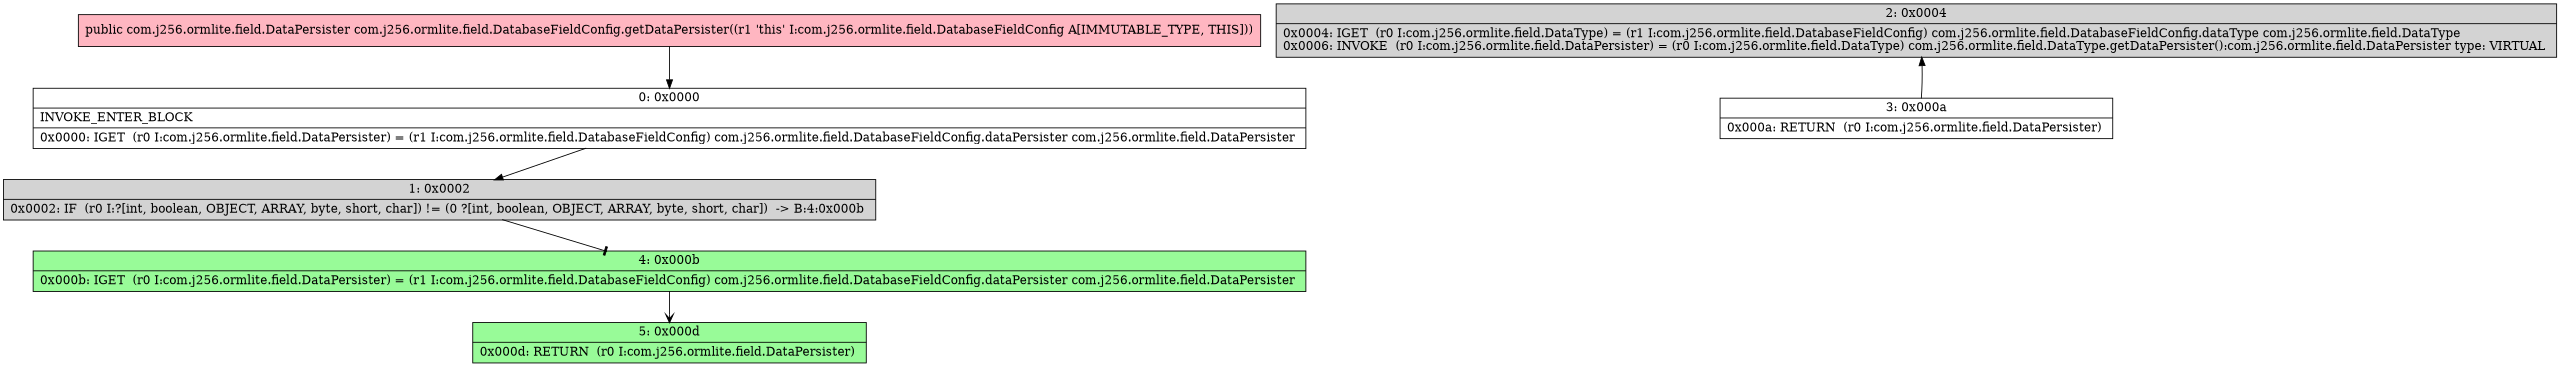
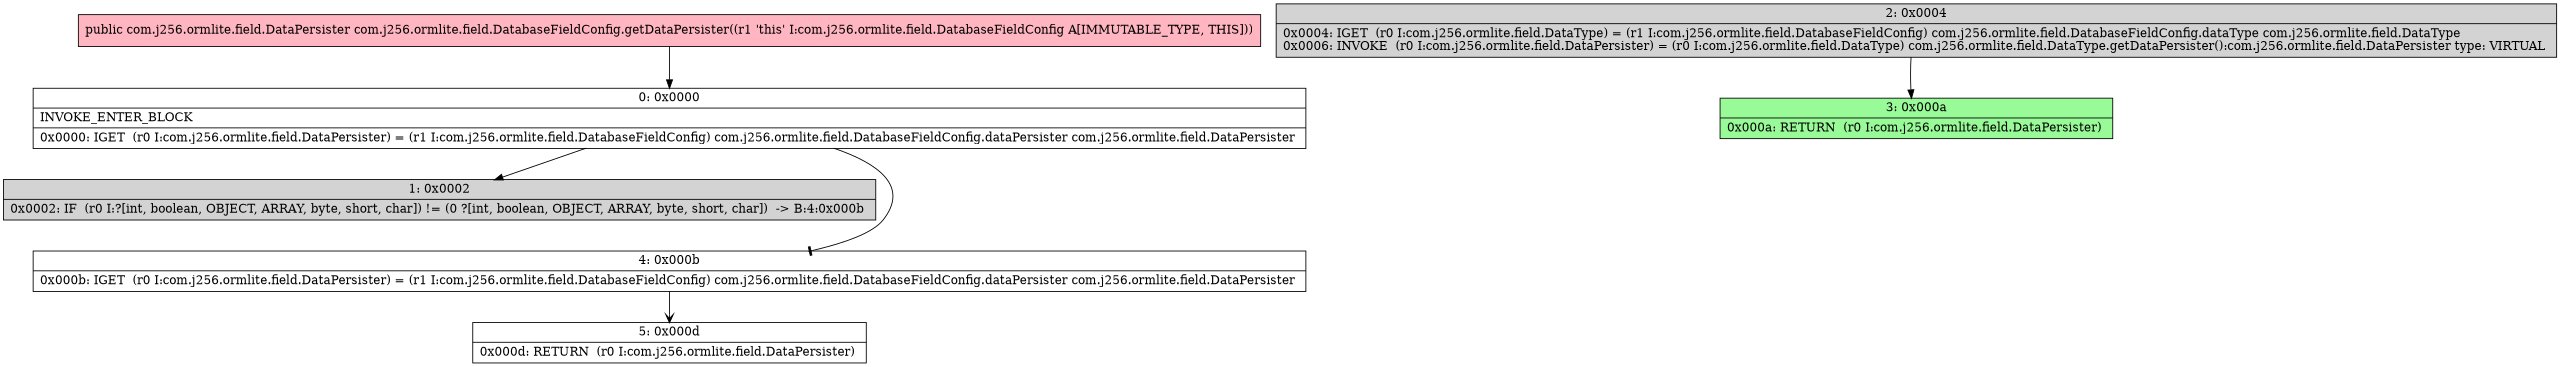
(1922, 82) -> (1911, 73)
(1916, 118) -> (1916, 118)
(552, 235) -> (891, 207)
(670, 271) -> (670, 271)
(670, 343) -> (670, 343)
